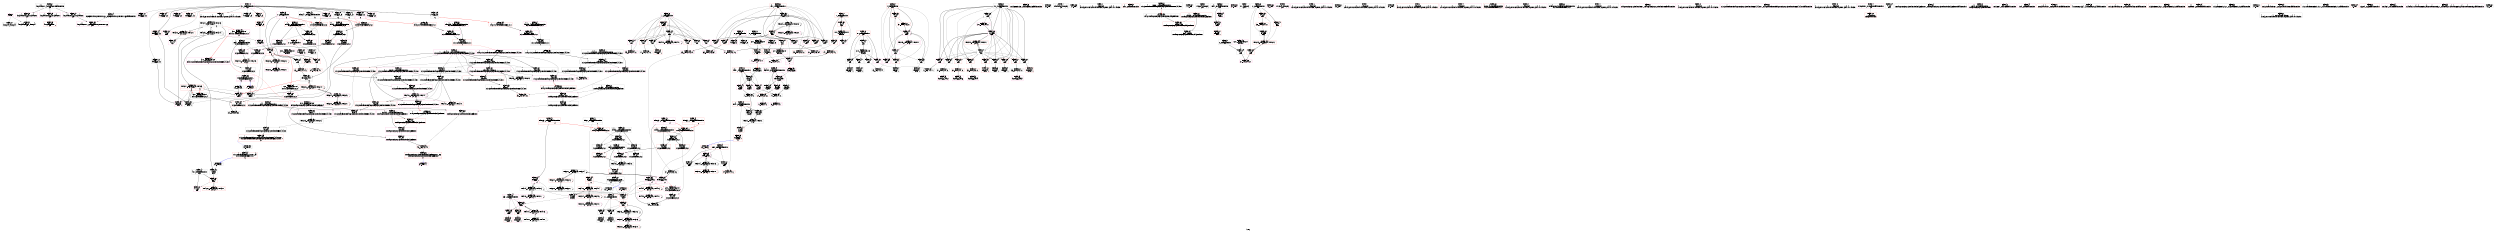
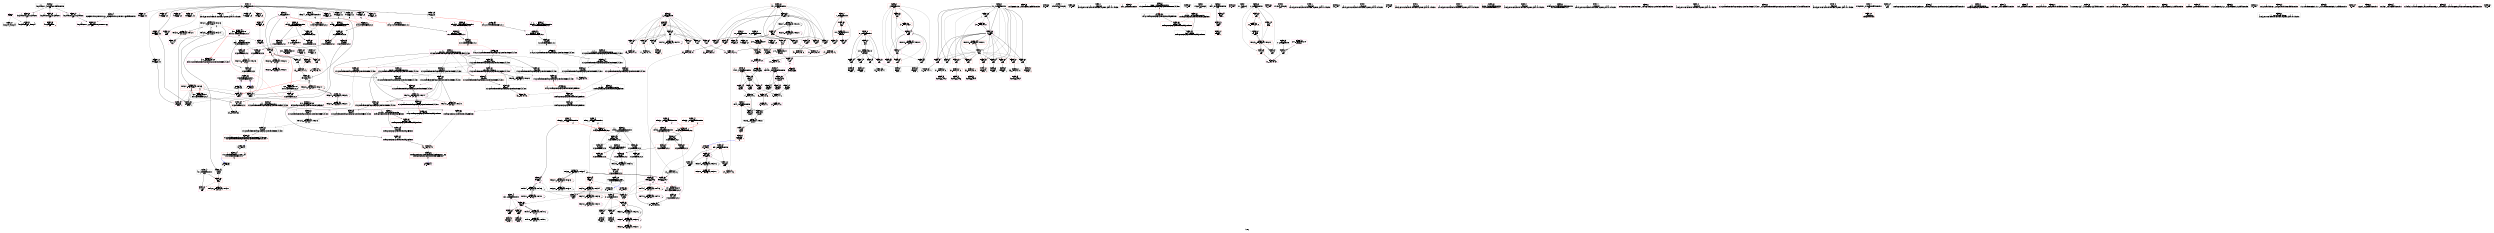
none -> (1272, 52)
(573, 198) -> (573, 198)
